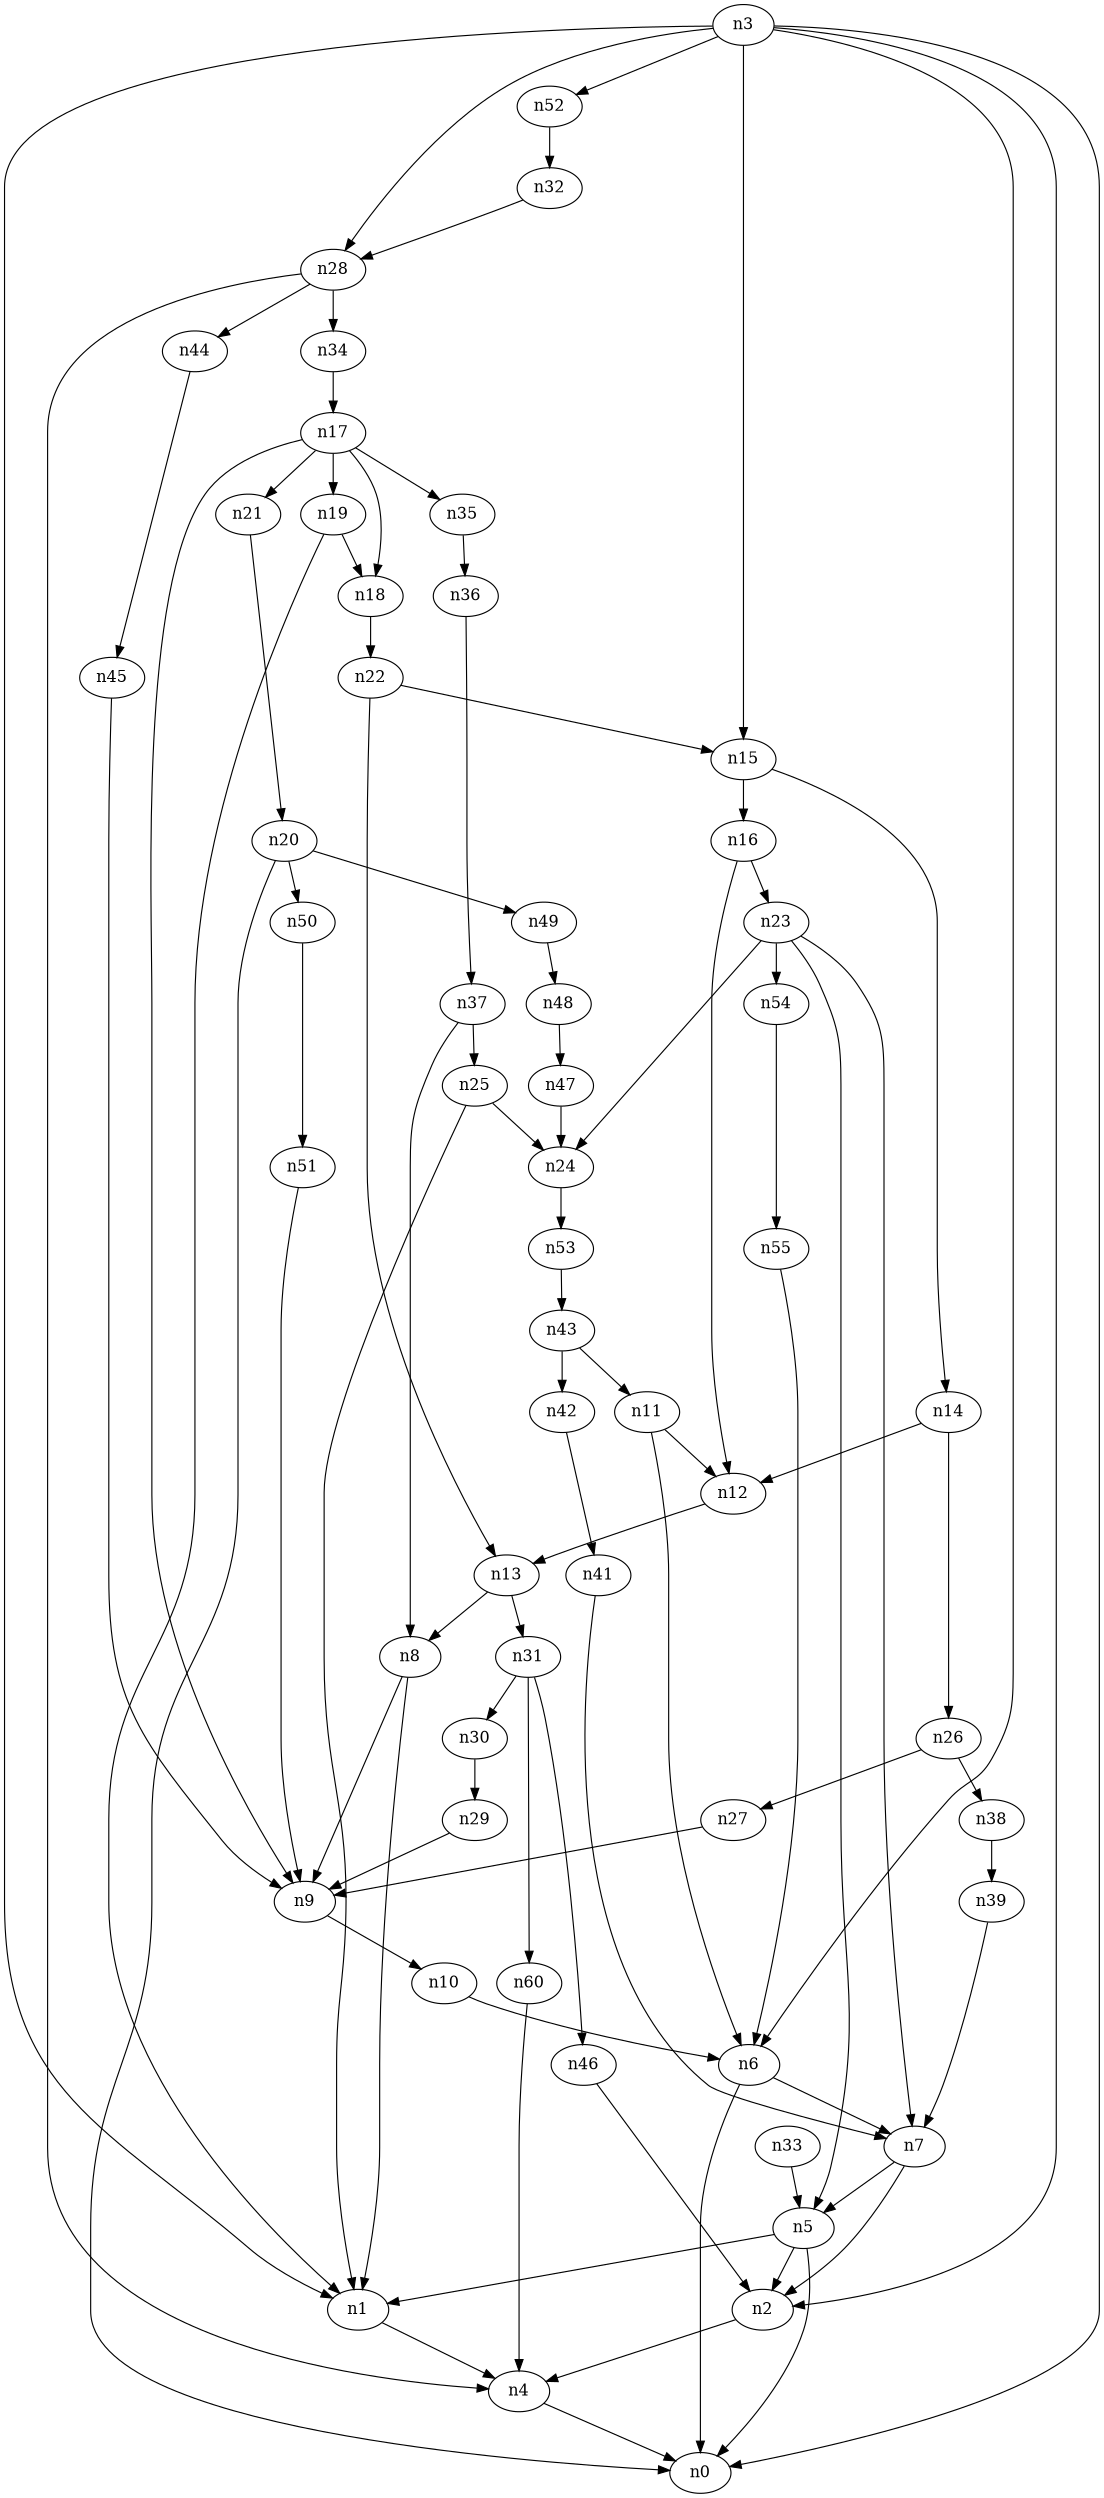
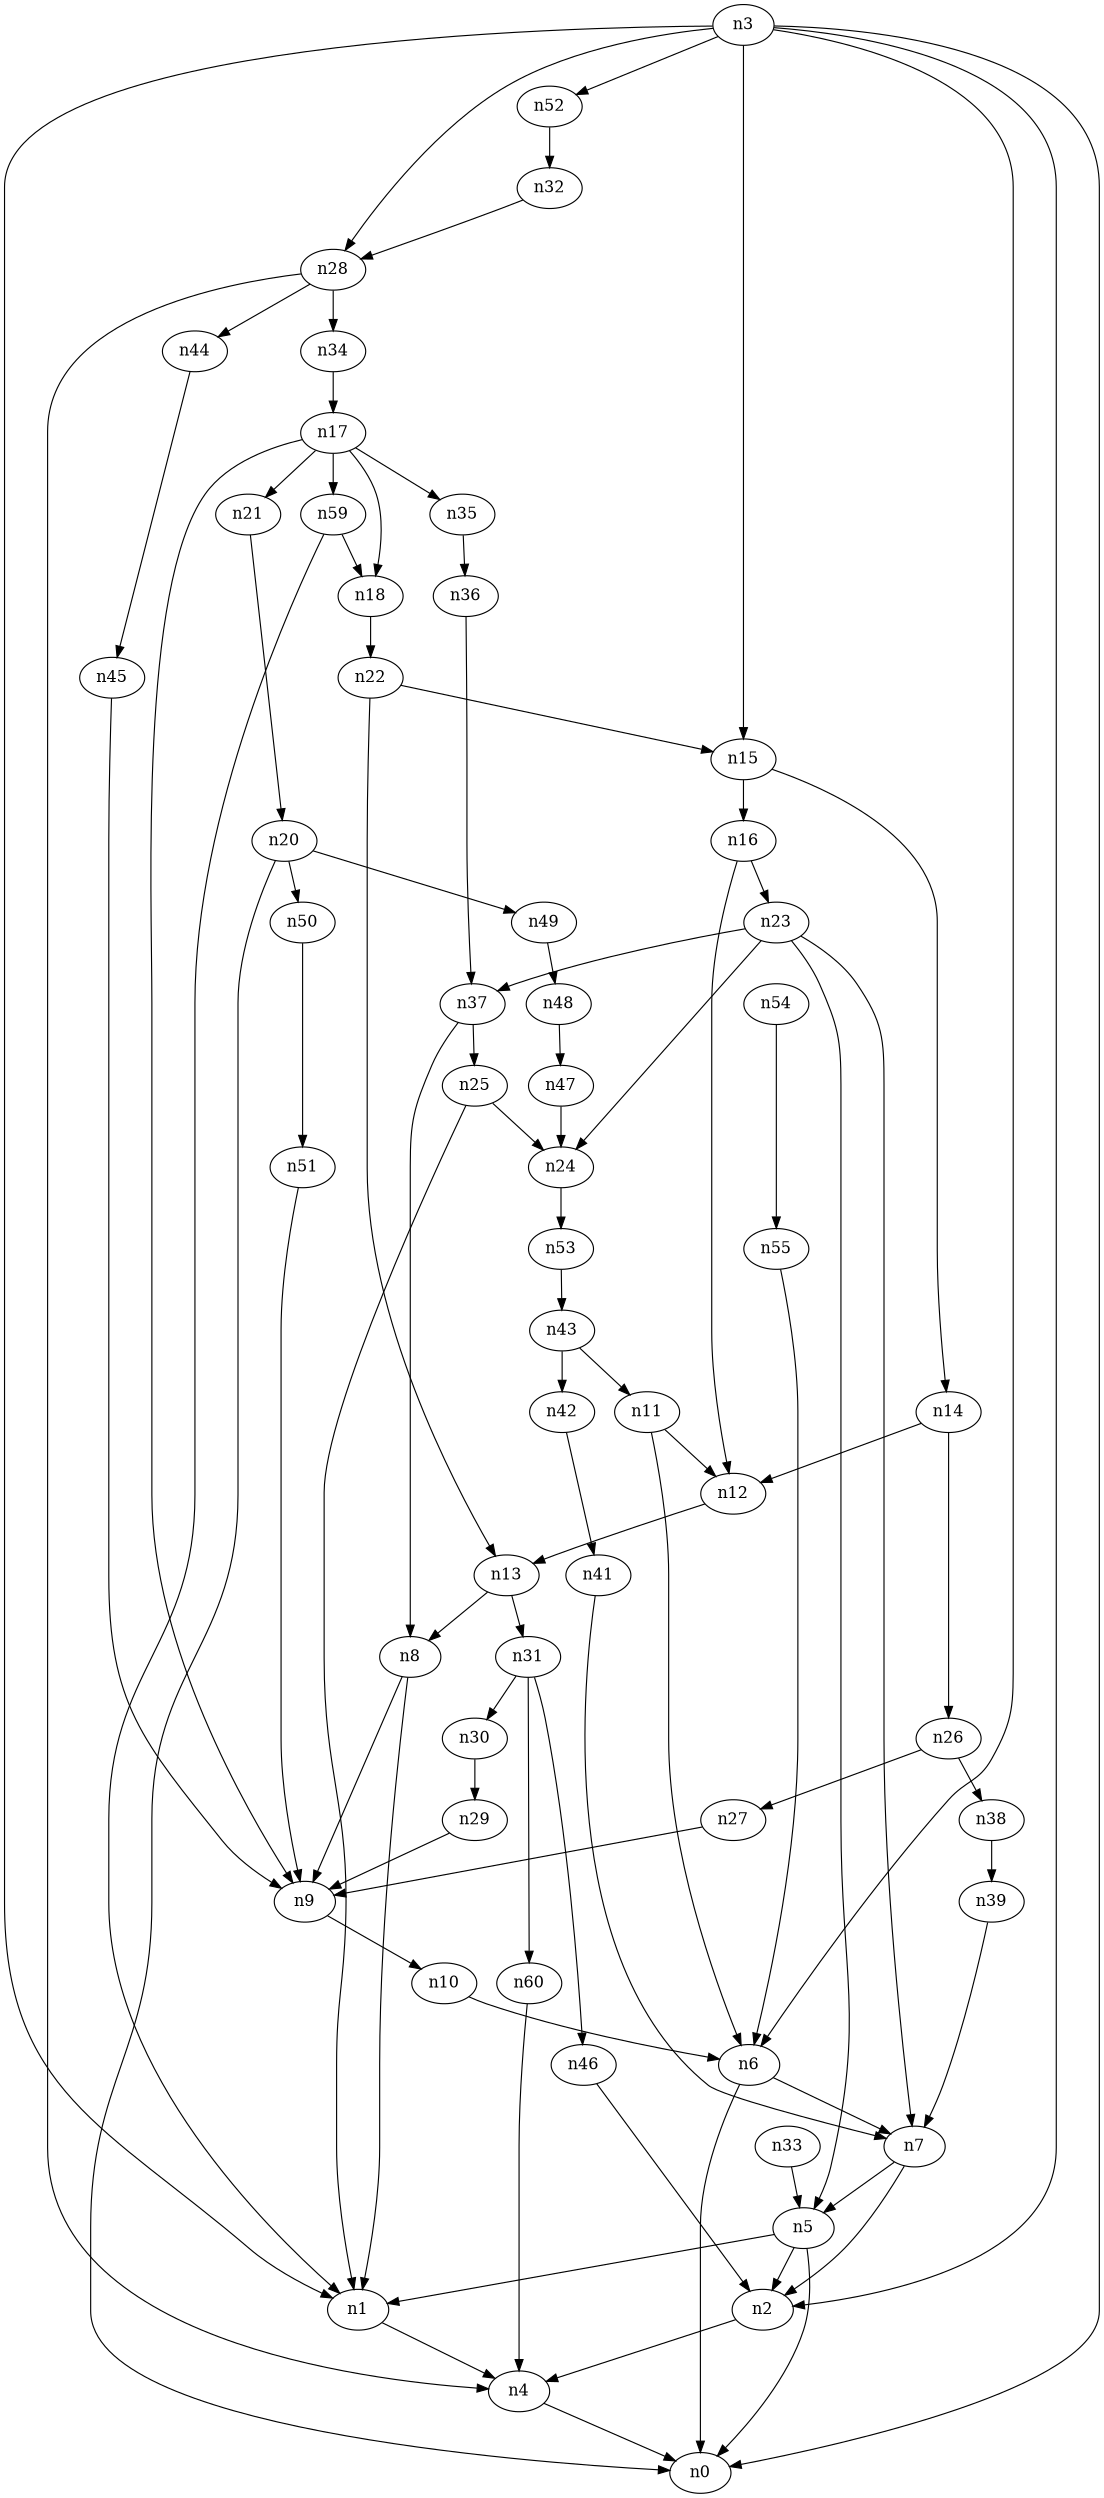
(333, 515) -> (333, 515)
(776, 958) -> (626, 953)
